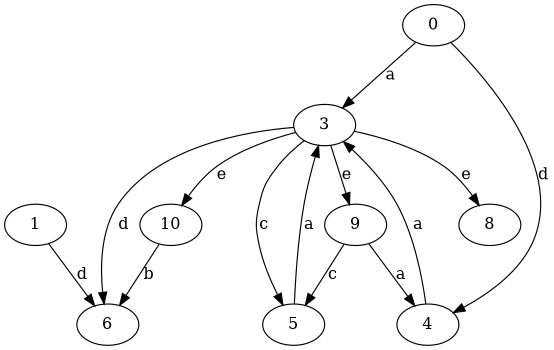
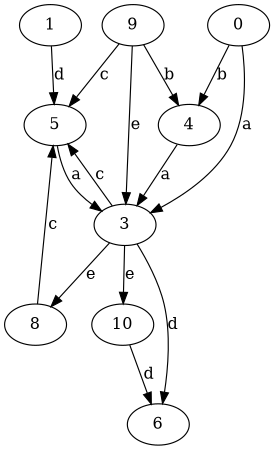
(338, 169) -> (129, 119)
(544, 175) -> (223, 75)
none -> (45, 231)
(68, 270) -> (53, 69)
(149, 275) -> (149, 375)
(401, 275) -> (170, 75)
